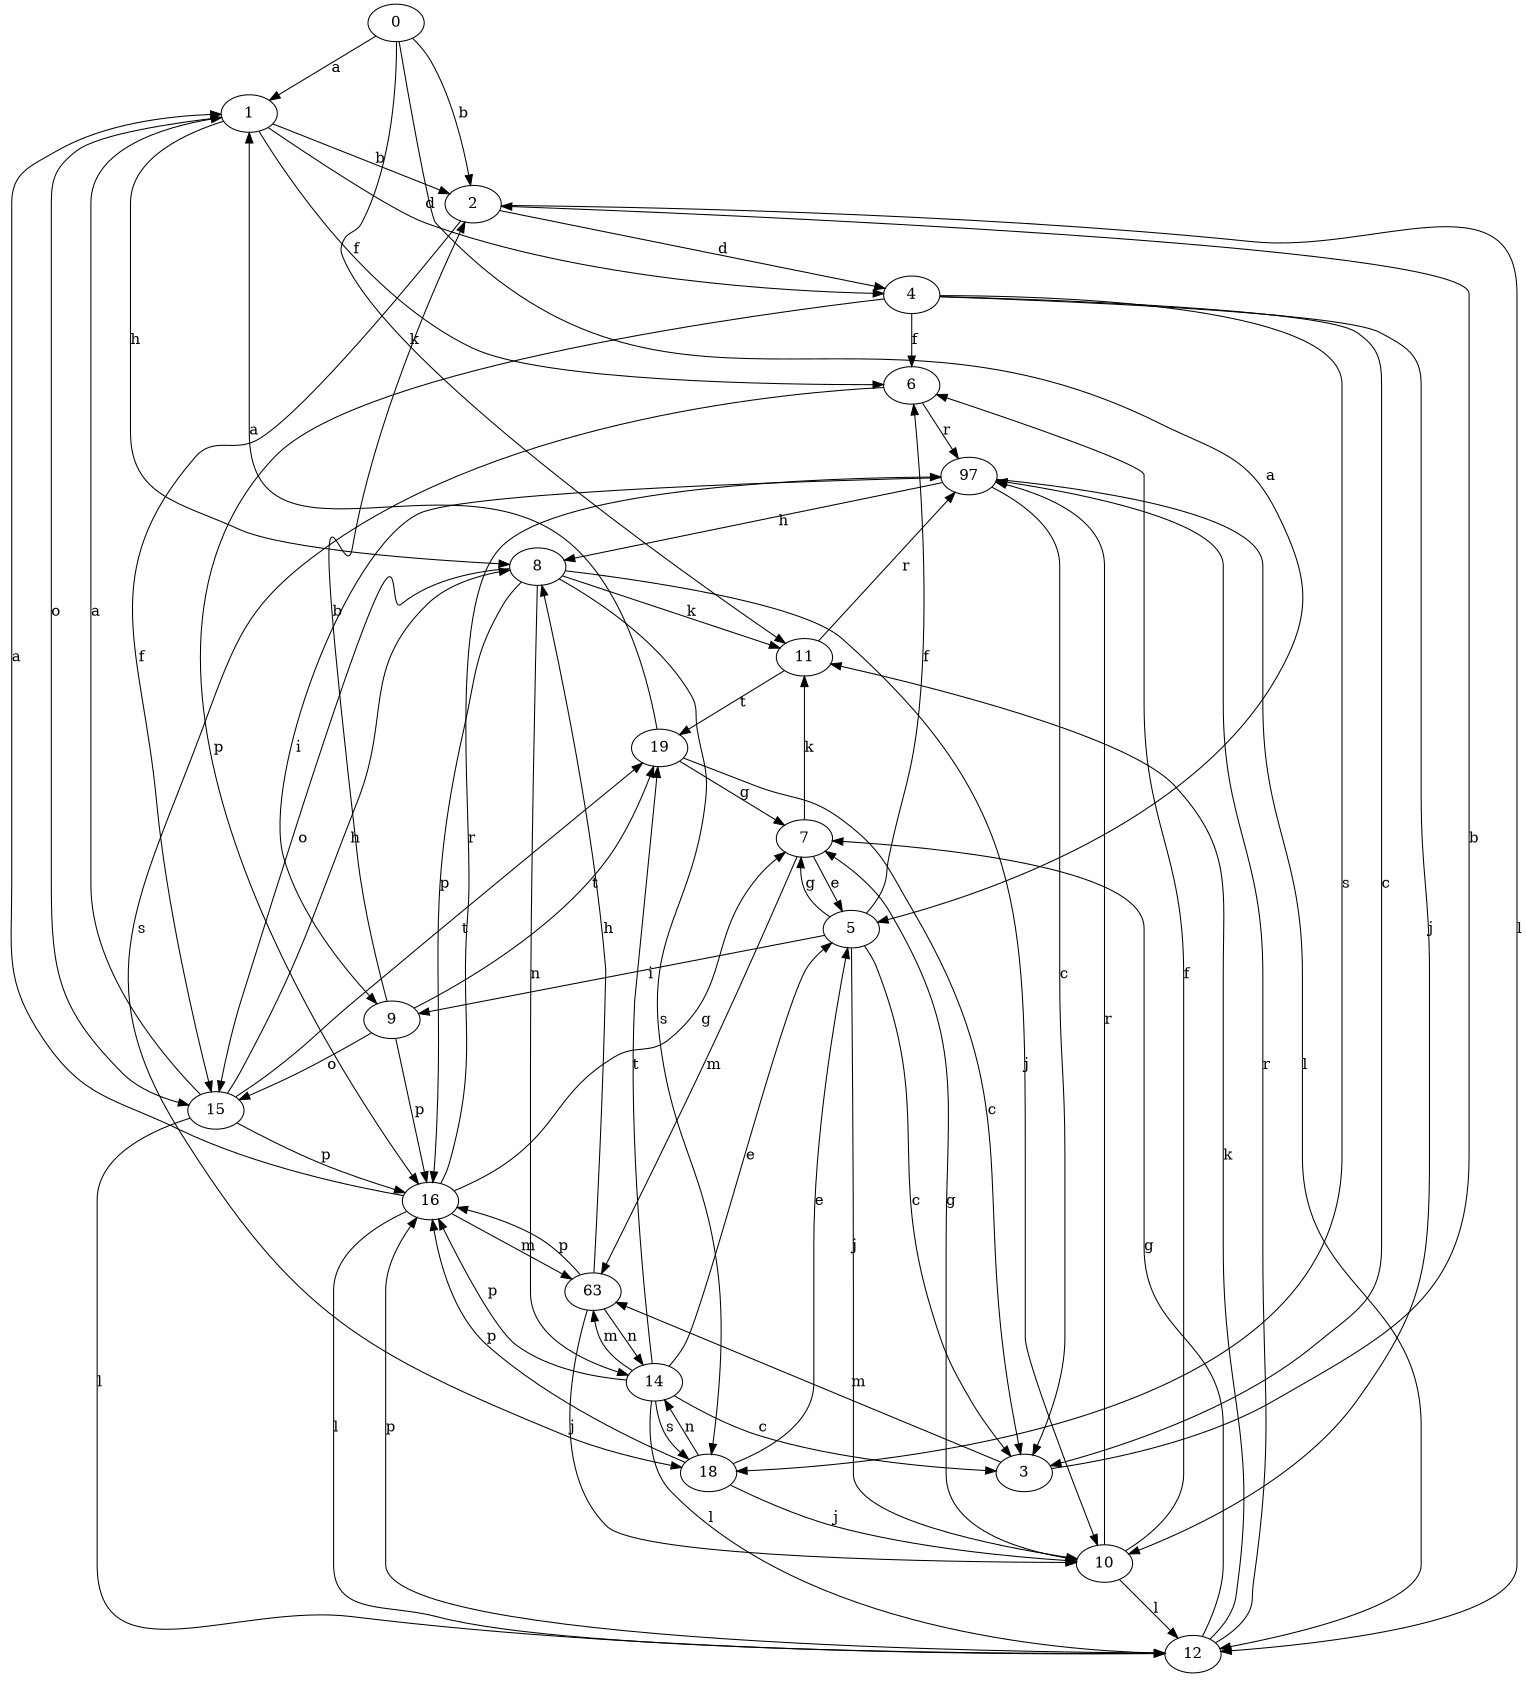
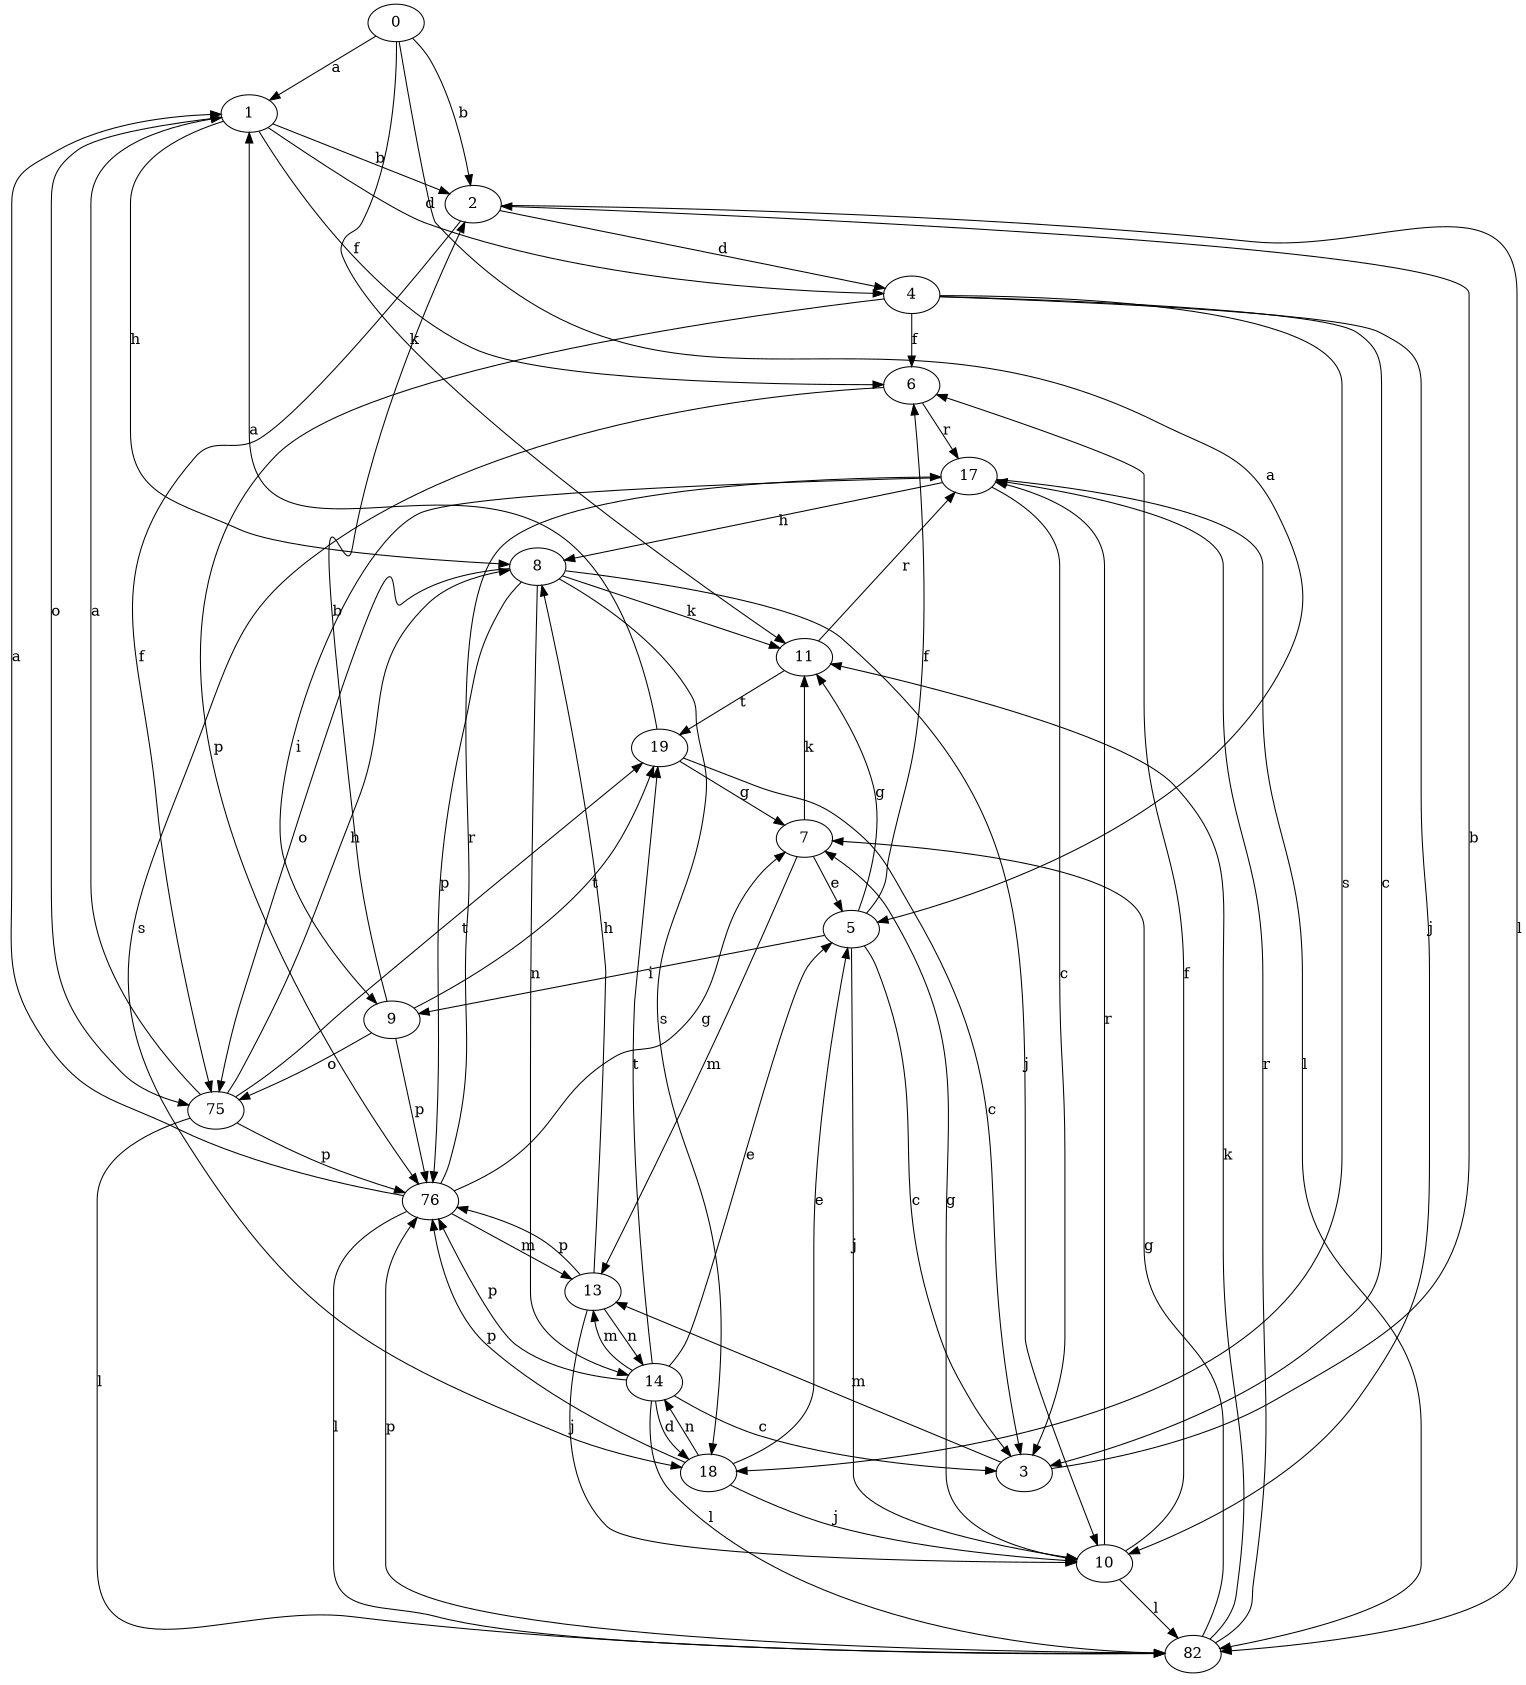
(969, 476) -> (969, 476)
(808, 896) -> (874, 792)
(216, 1110) -> (216, 1110)
(430, 1201) -> (430, 1201)
(593, 1292) -> (593, 1292)
(670, 1428) -> (670, 1428)
(1193, 1654) -> (1193, 1654)
